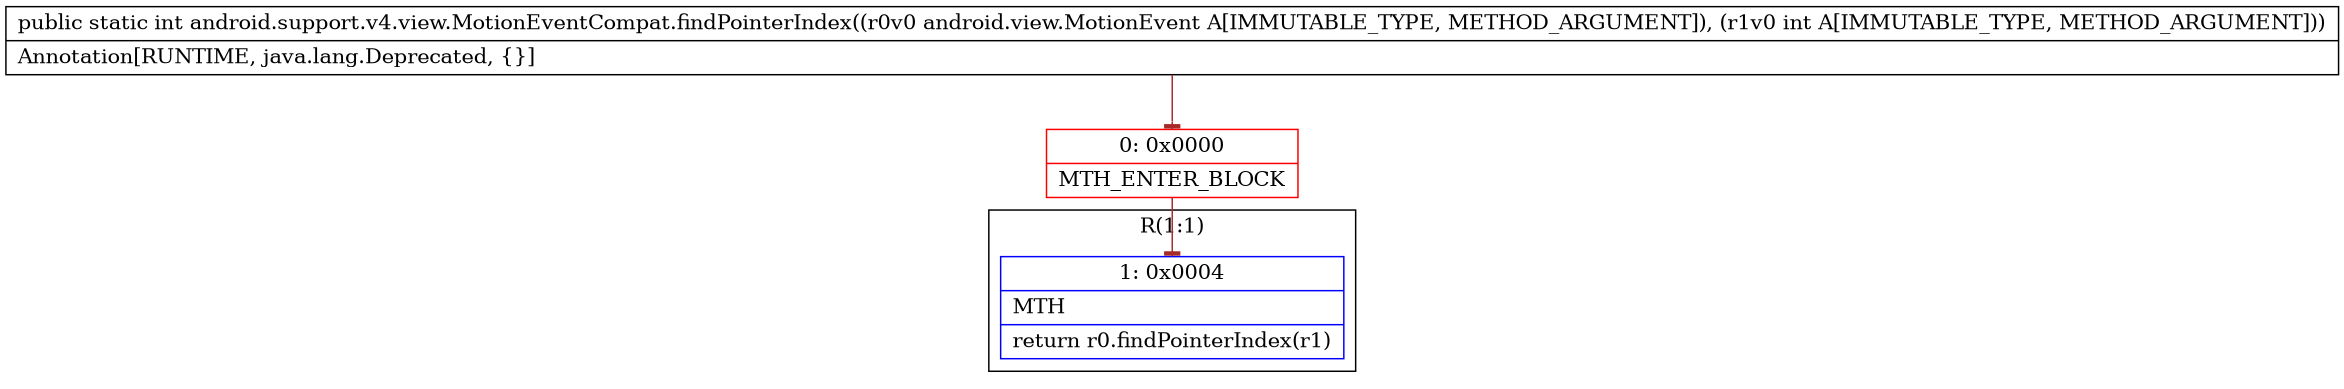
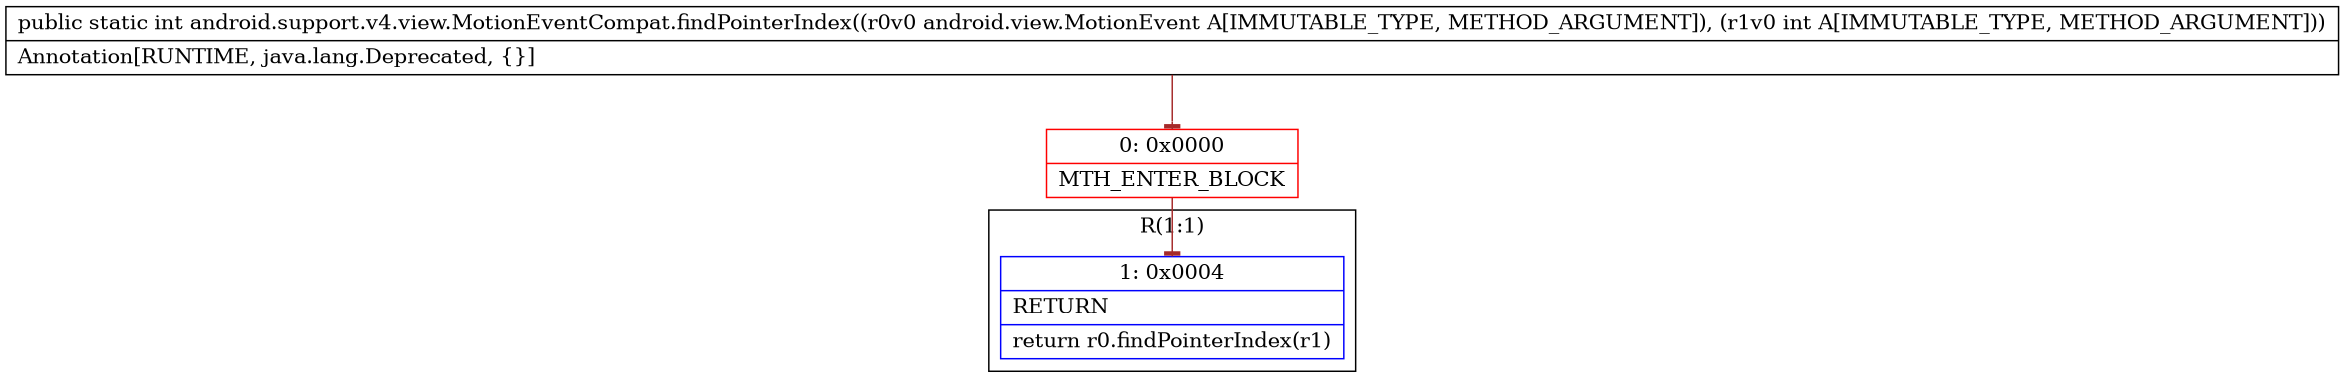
(1039, 307) -> (1061, 307)
